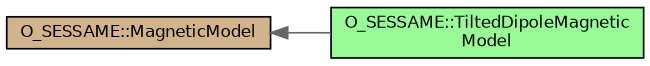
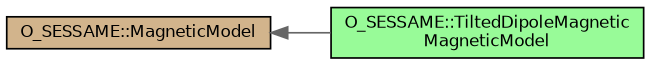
(487, 33) -> (487, 33)
